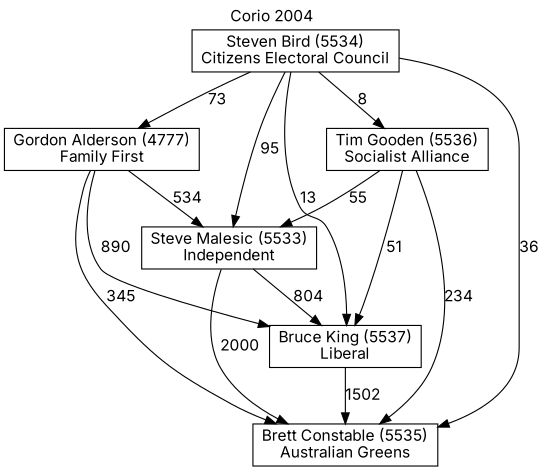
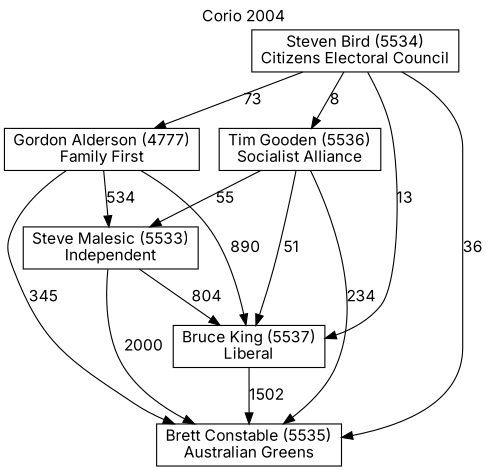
(255, 142) -> none
